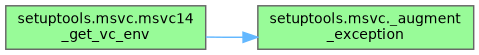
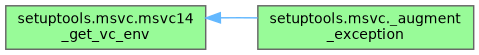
(224, 37) -> (239, 18)
